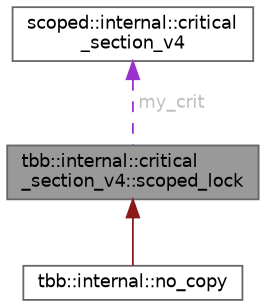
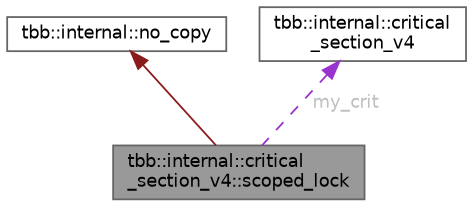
(133, 34) -> (363, 34)
(133, 242) -> (179, 105)
